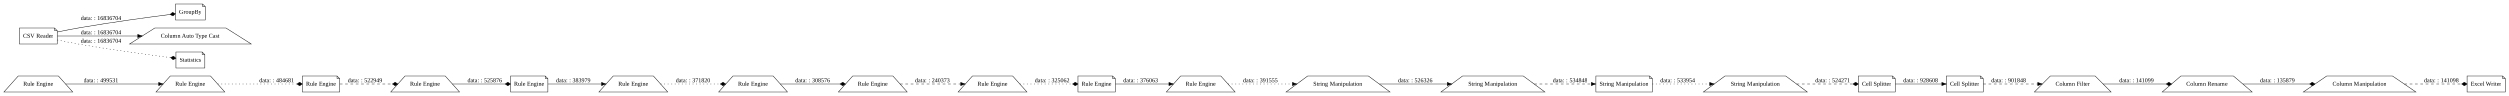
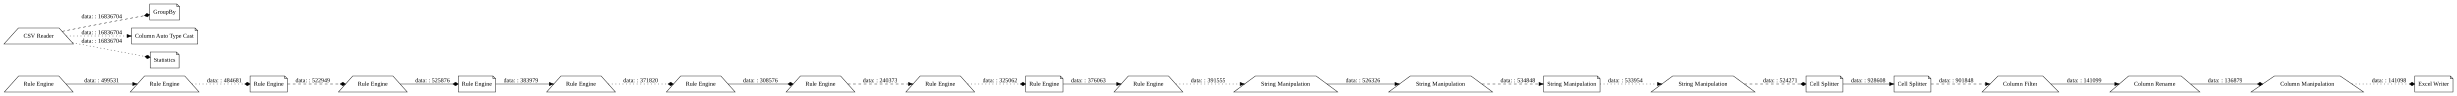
(113, 22) -> (103, 23)
(38, 36) -> (39, 36)
(97, 36) -> (97, 36)
(190, 36) -> (165, 36)
(2278, 81) -> (2225, 81)
(2135, 84) -> (2083, 84)
(2433, 84) -> (2381, 84)
